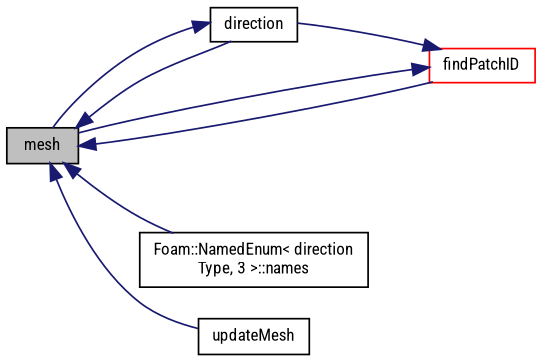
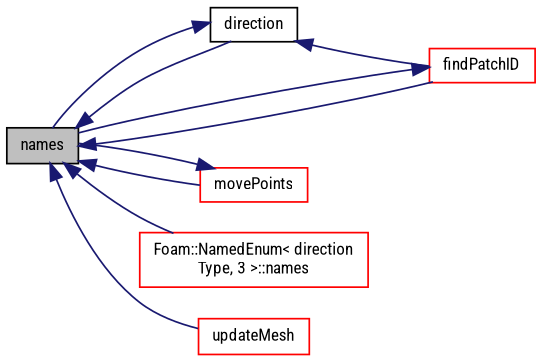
(361, 32) -> (370, 57)
(43, 146) -> (43, 146)
none -> (254, 185)
(254, 260) -> (254, 260)
(254, 337) -> (254, 337)
